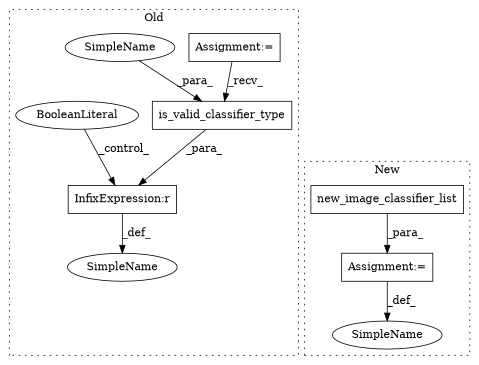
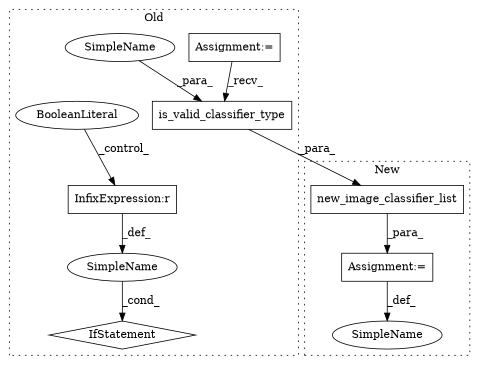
(175, 155) -> (293, 152)
none -> (122, 335)
